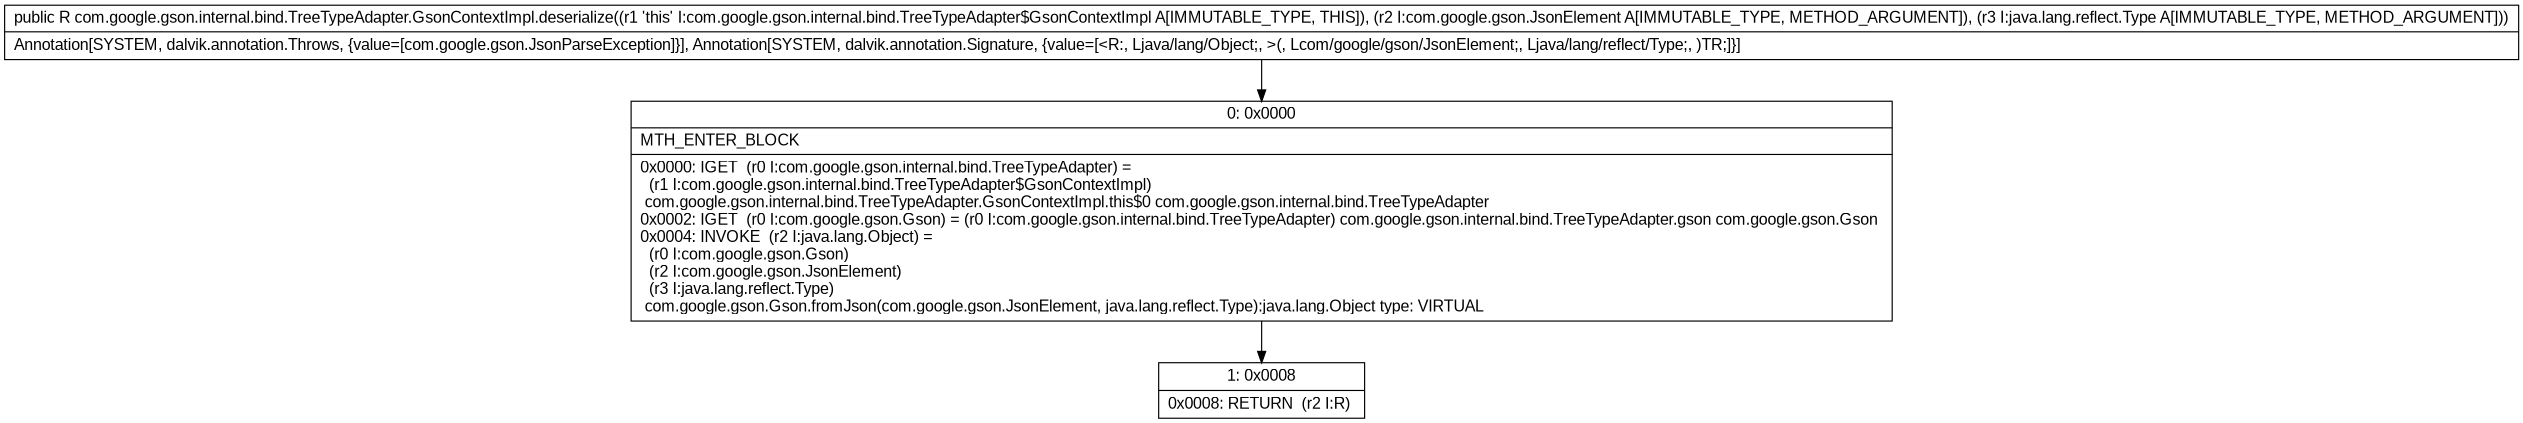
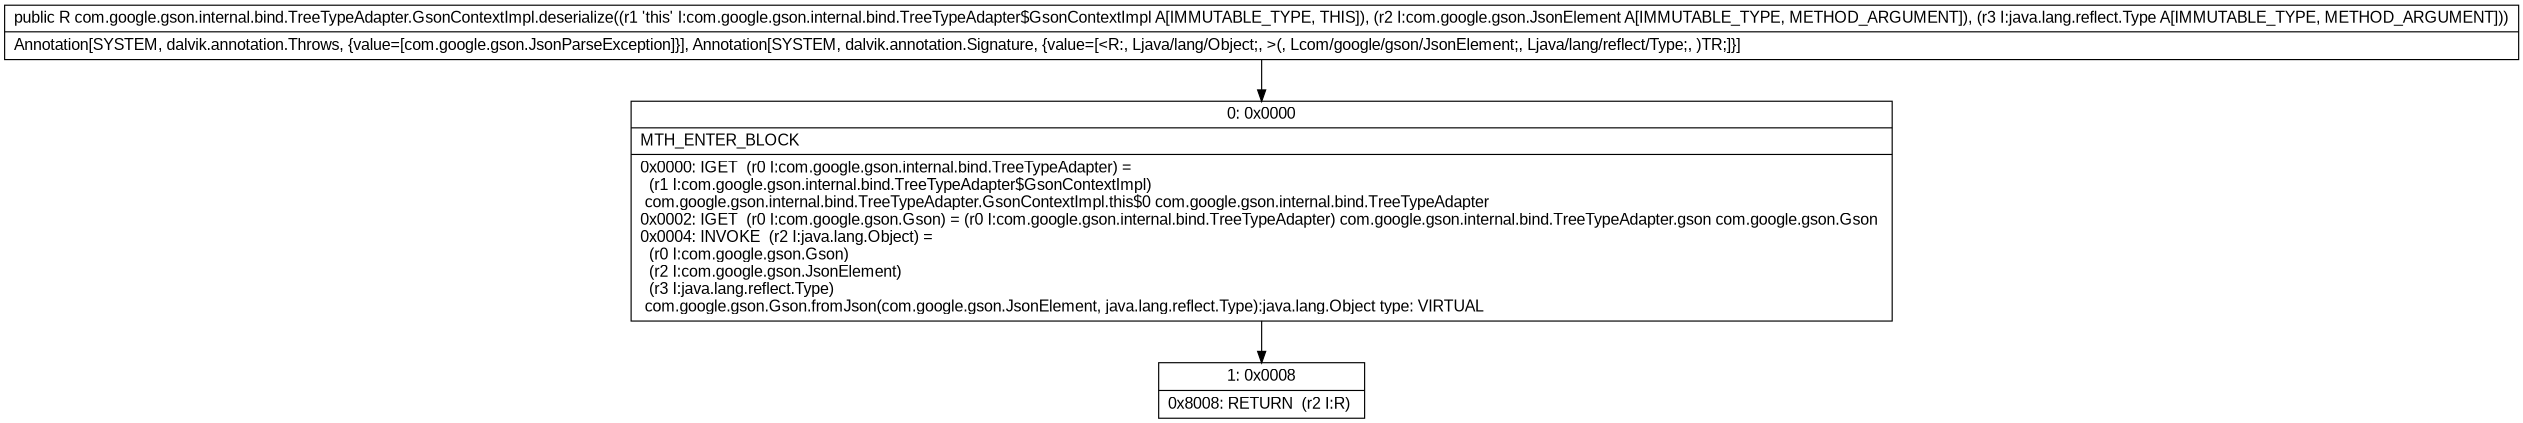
(1262, 404) -> (1262, 404)
